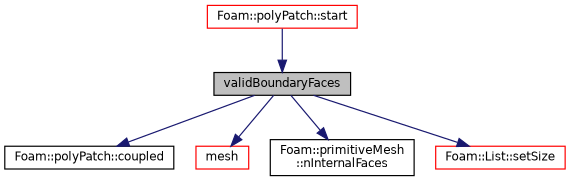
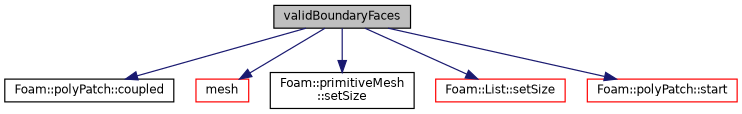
(282, 44) -> (496, 52)
(342, 158) -> (342, 90)
